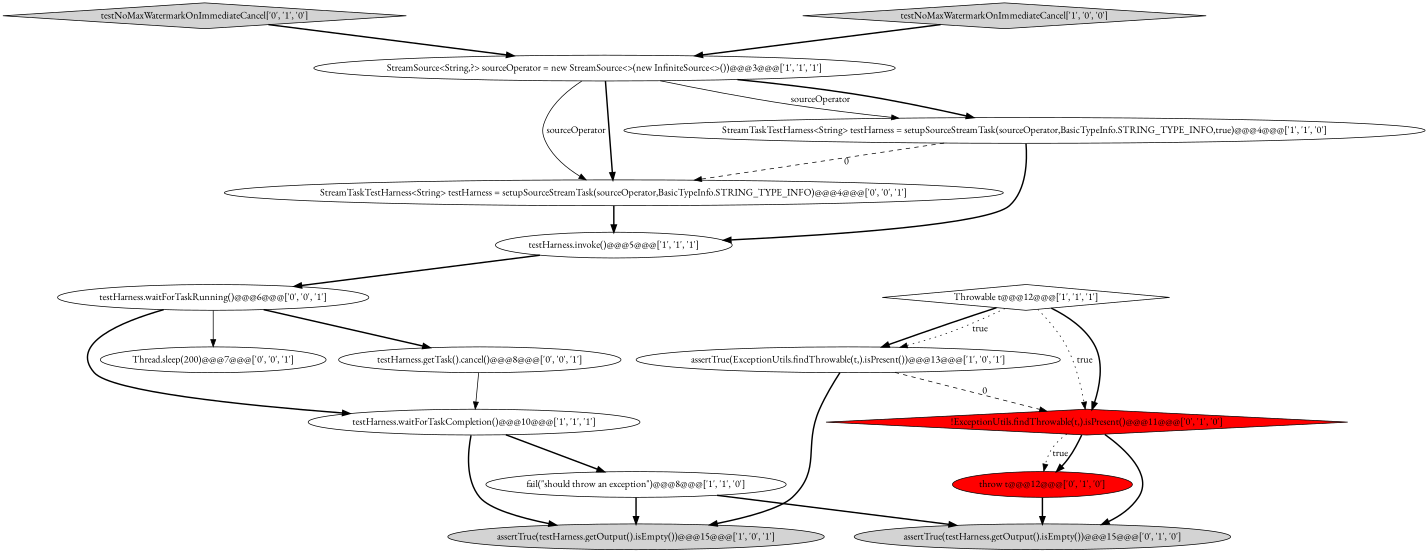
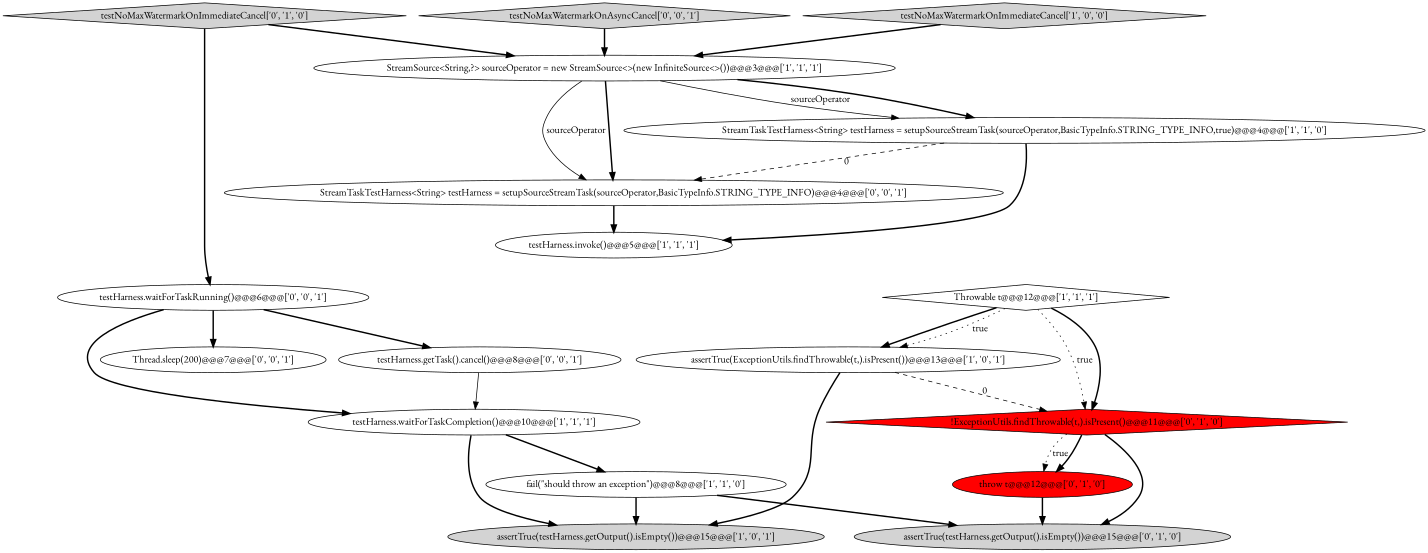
none -> (605, 16)
(421, 270) -> (205, 153)
(213, 325) -> (213, 325)
